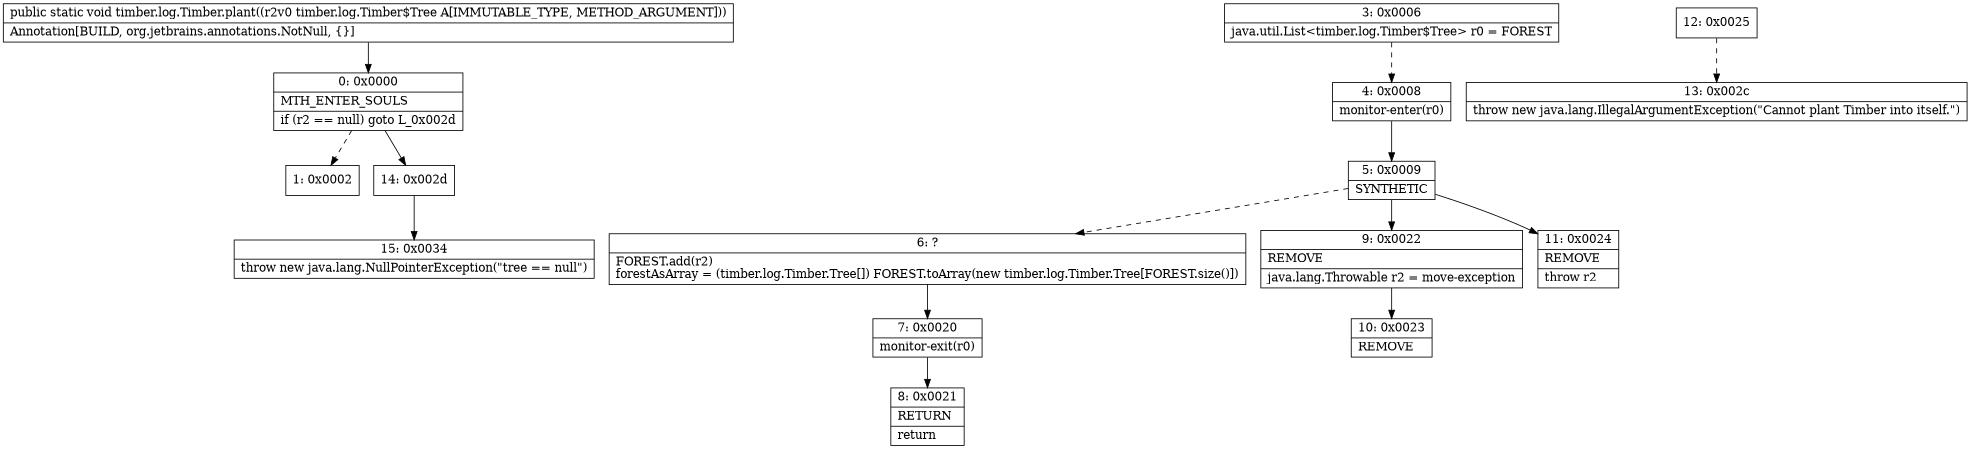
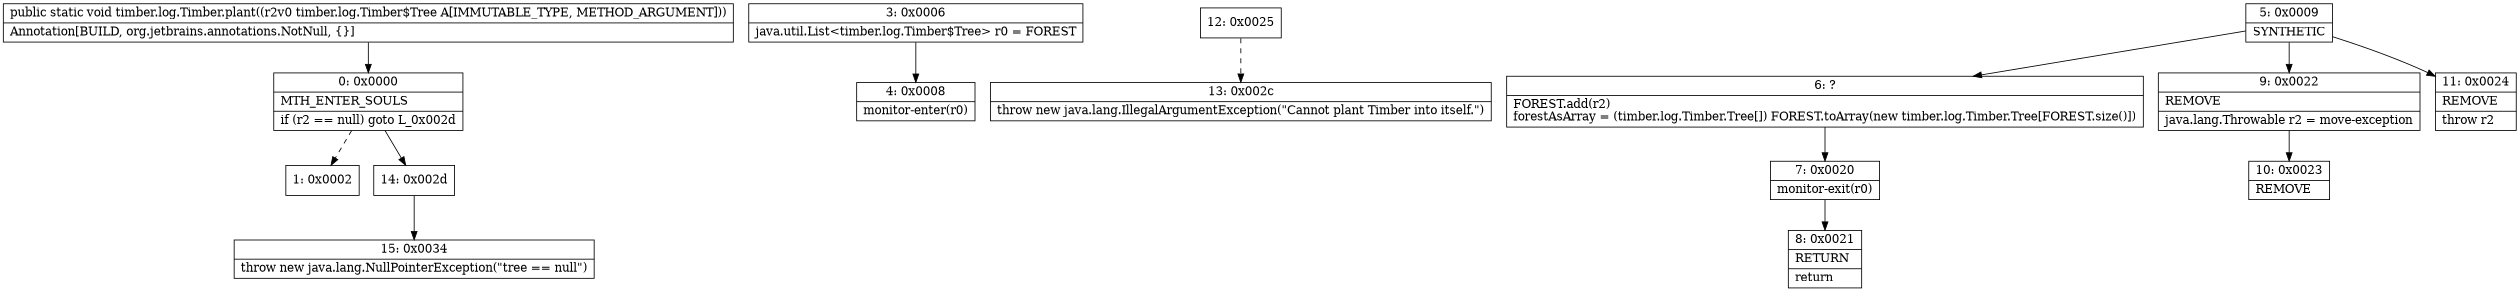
(1392, 58) -> (916, 58)
(1392, 137) -> none
(1216, 210) -> (2114, 53)
